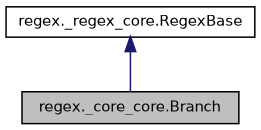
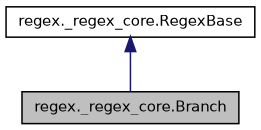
(130, 108) -> (130, 108)
